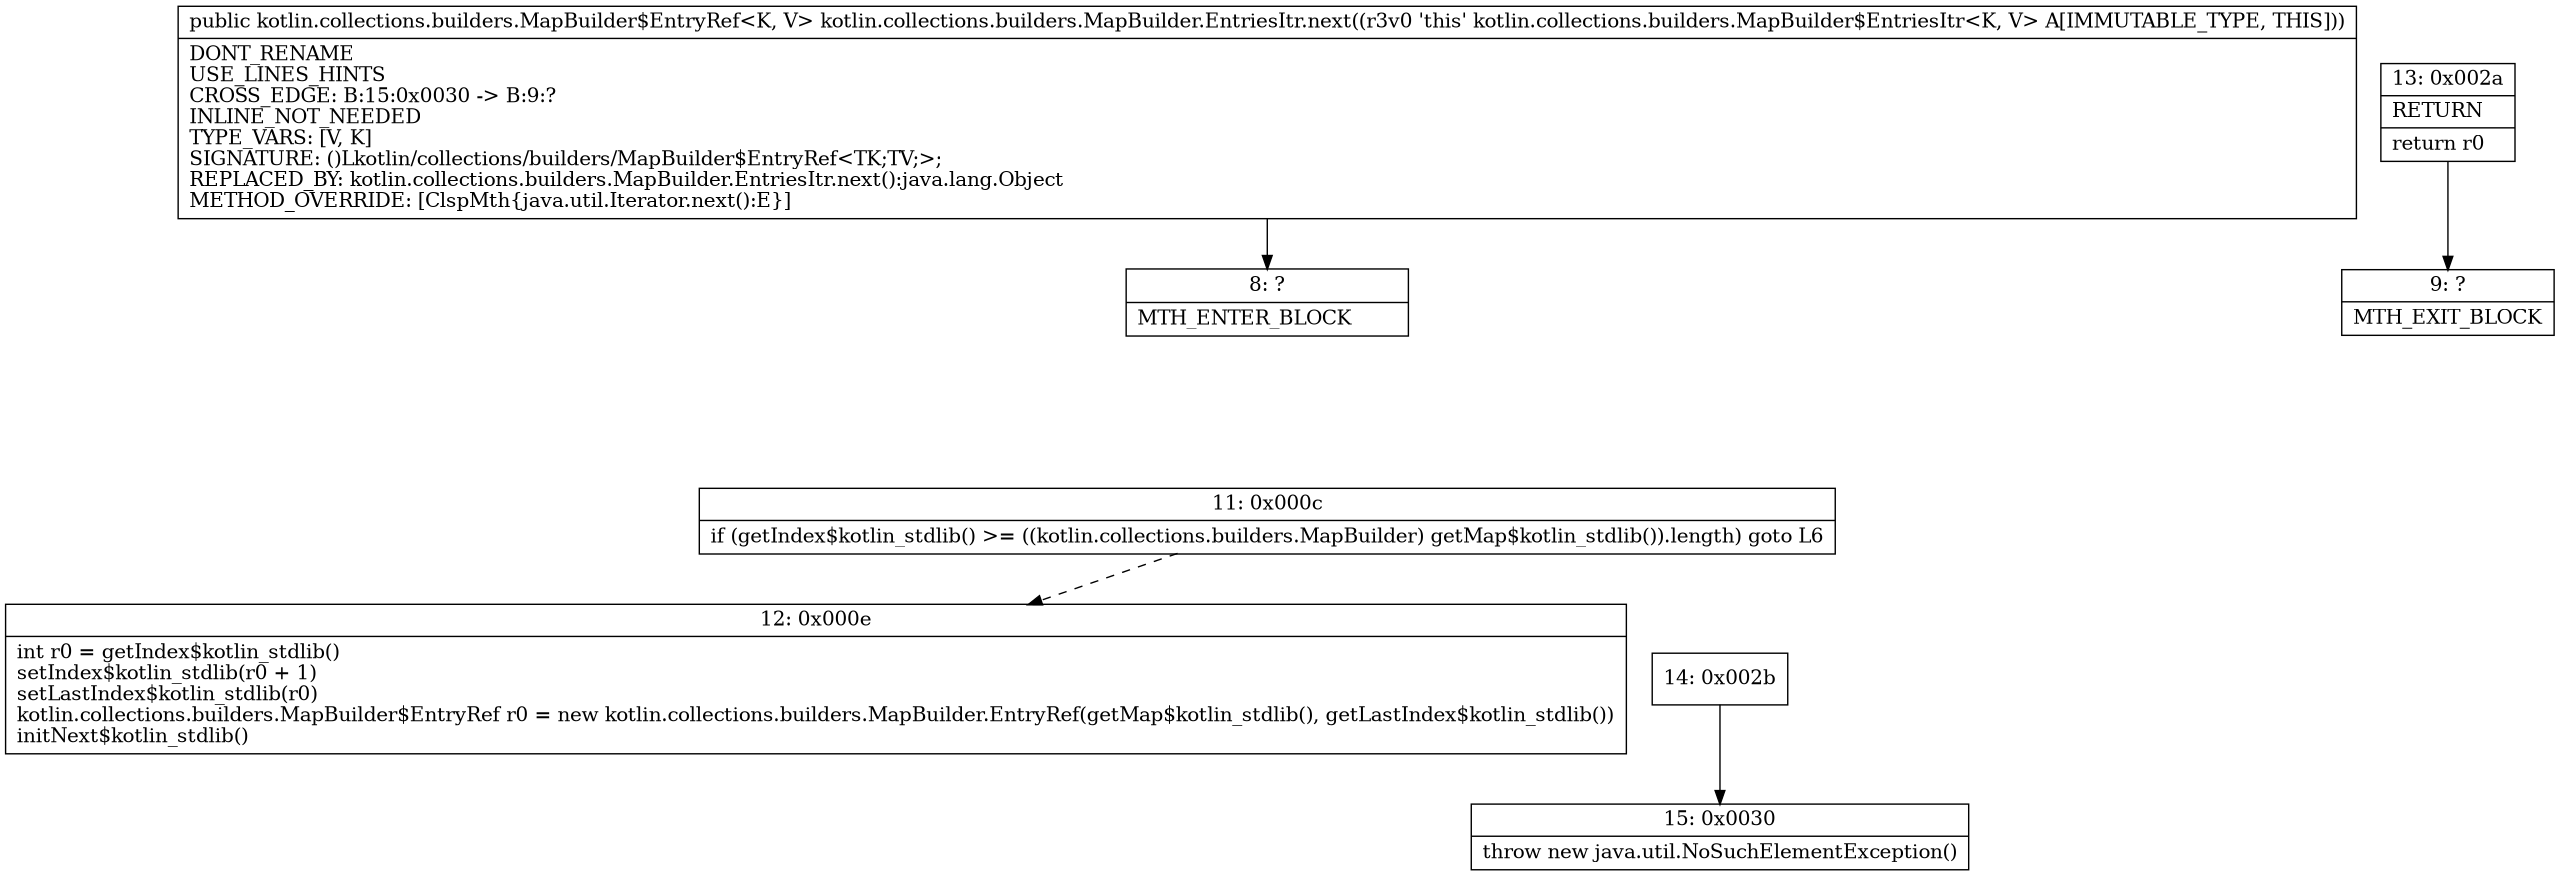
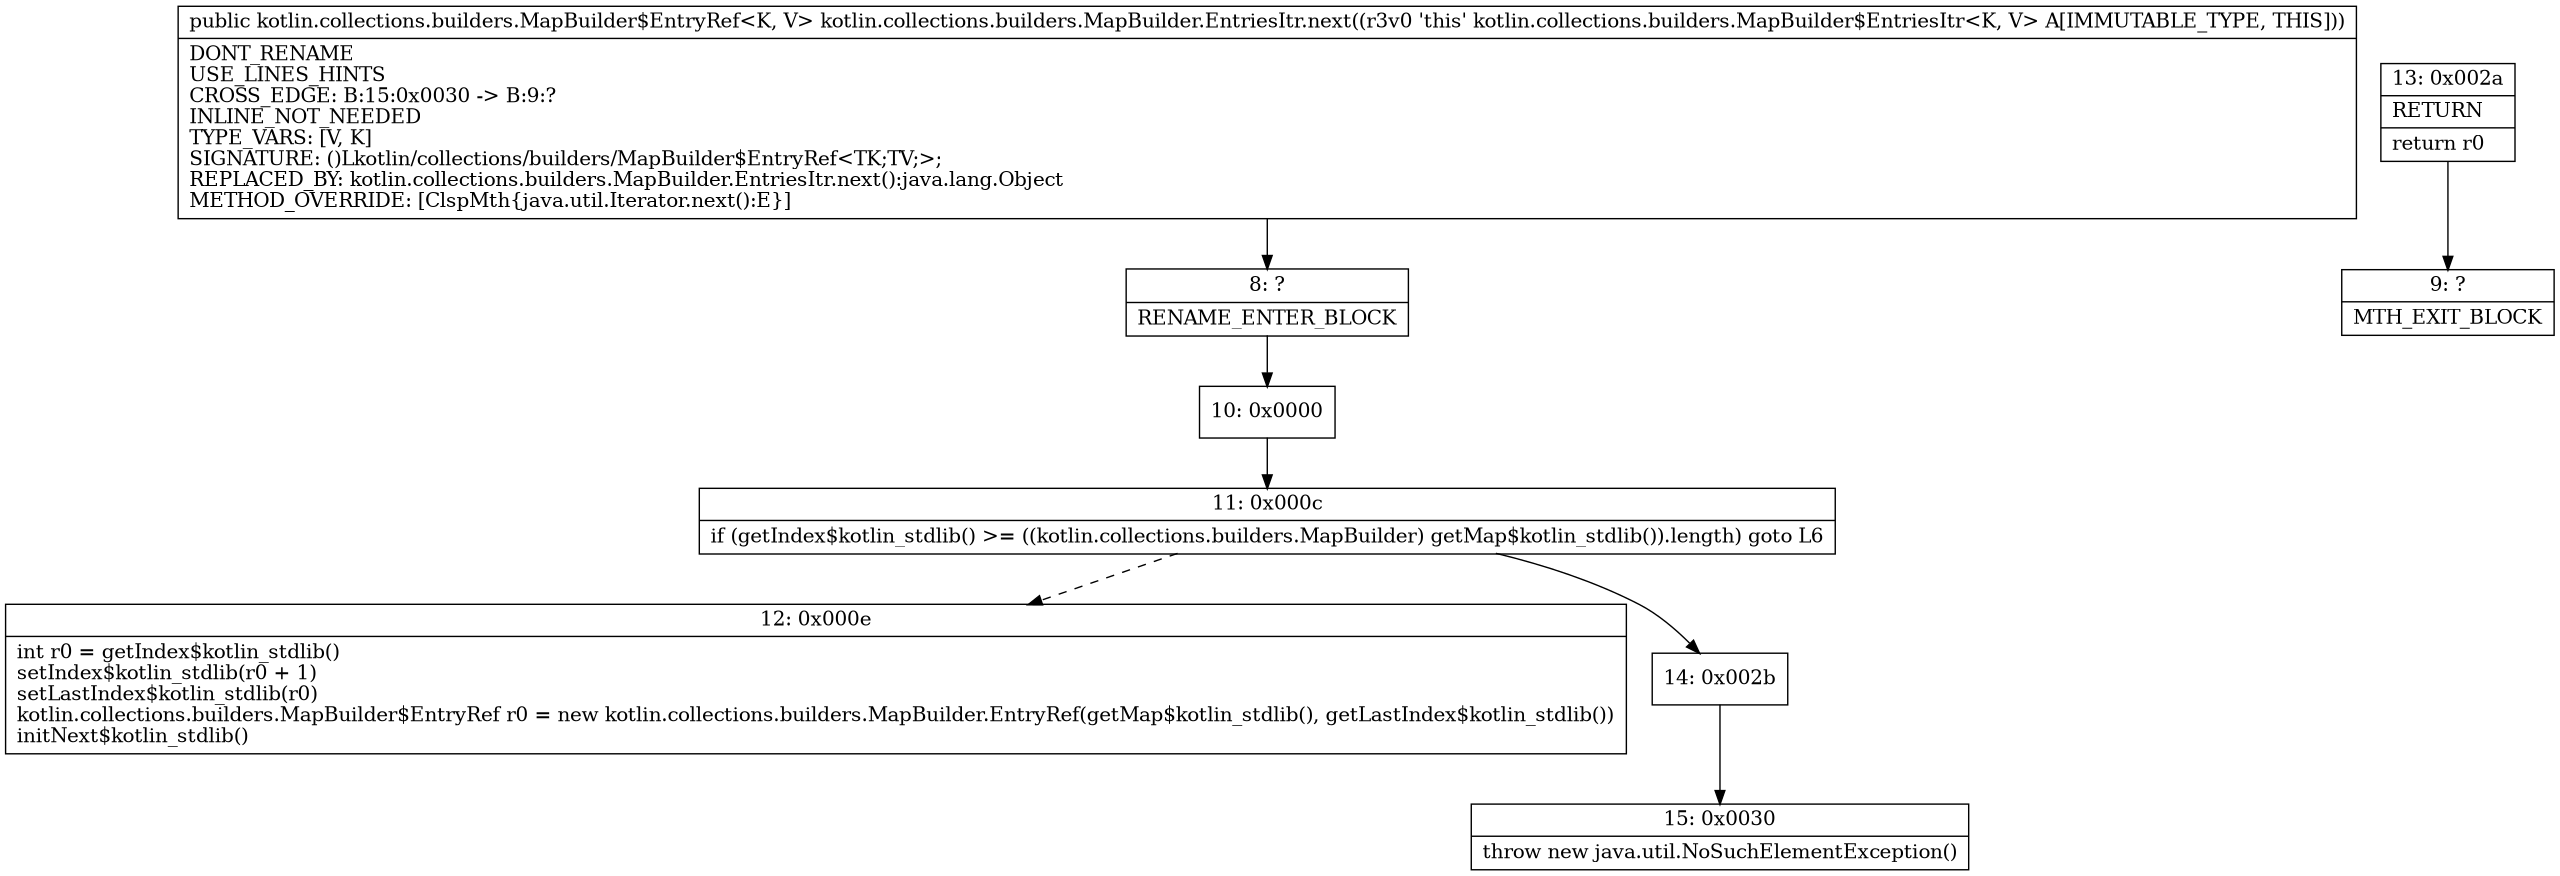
(1245, 319) -> (1267, 319)
none -> (1267, 412)
none -> (1599, 586)
